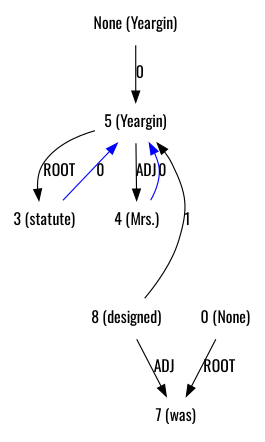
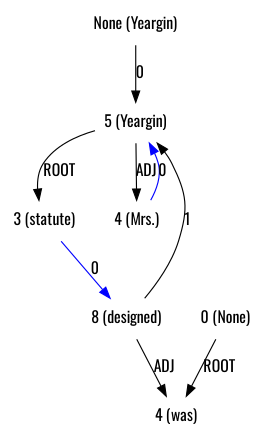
(86, 176) -> (82, 265)
(176, 417) -> (176, 417)
